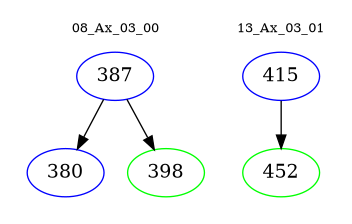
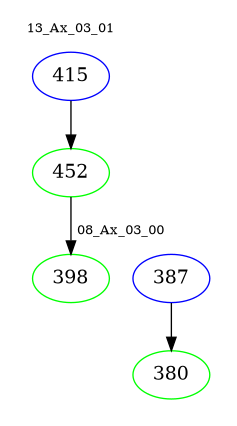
(137, 119) -> (71, 226)
(66, 173) -> (171, 375)
